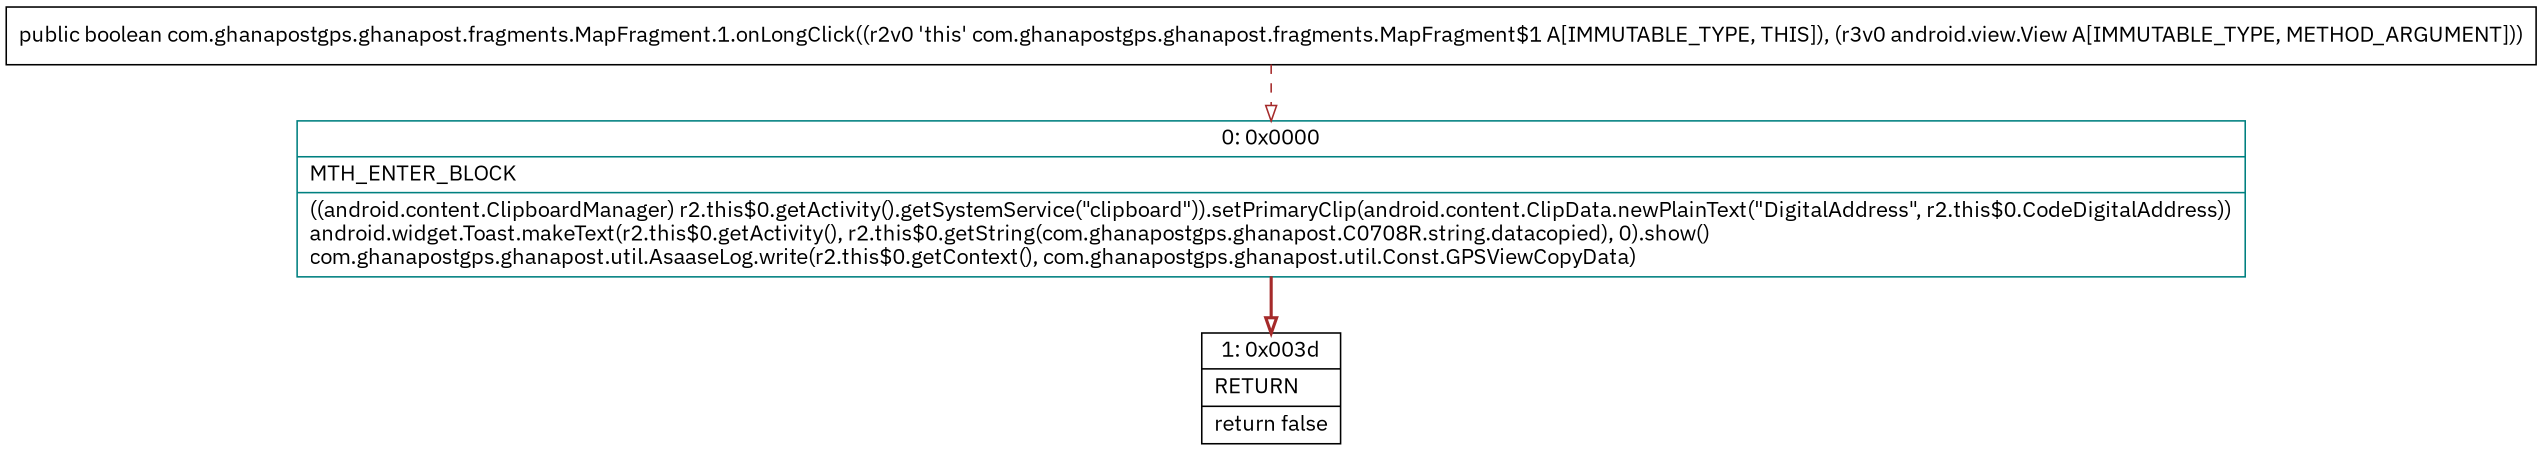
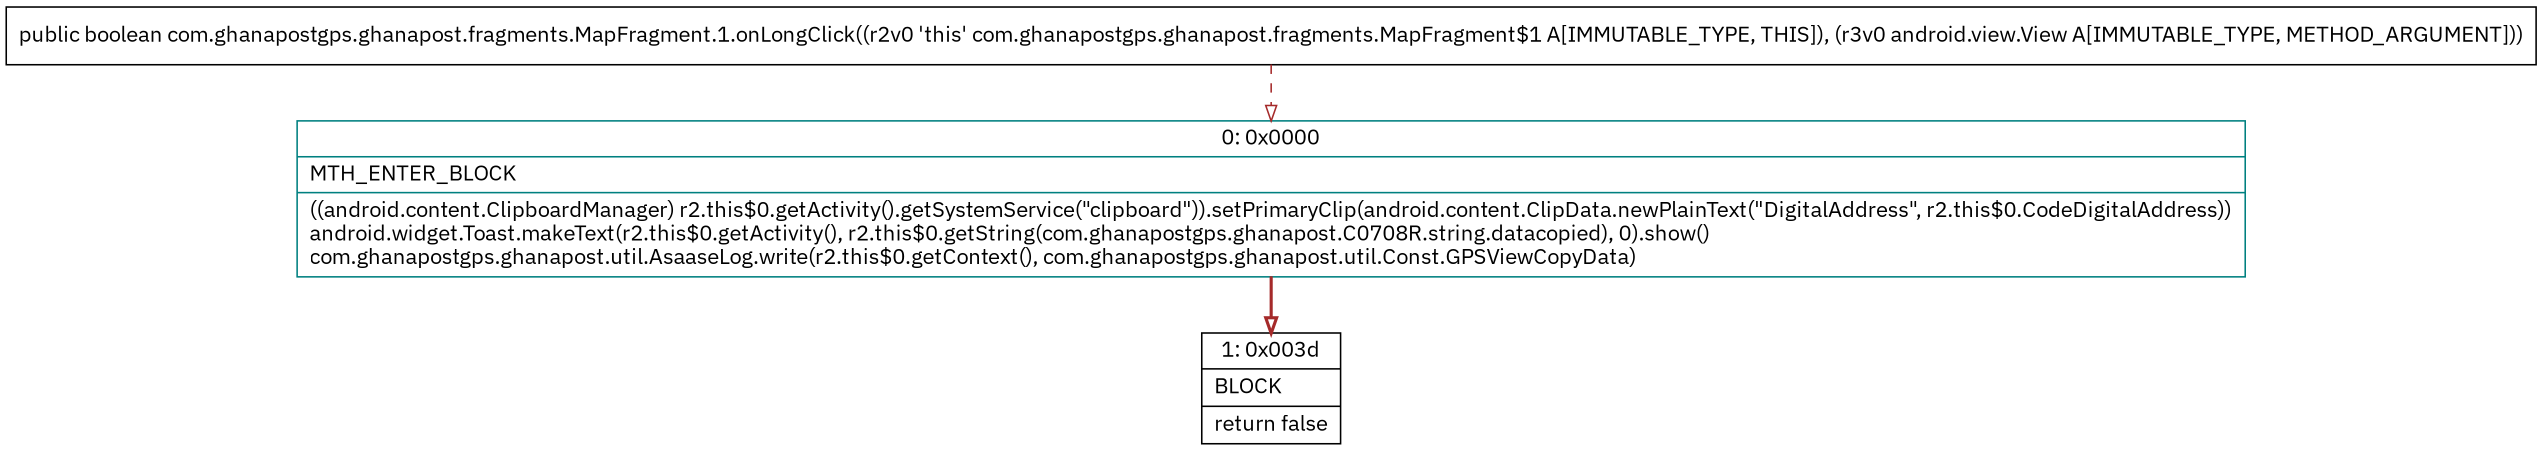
(1257, 387) -> (1249, 387)
